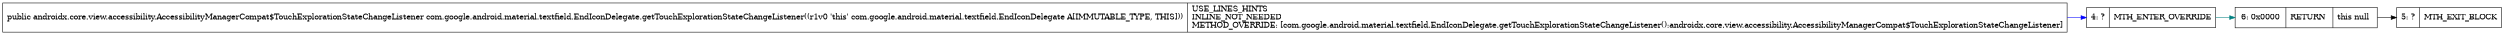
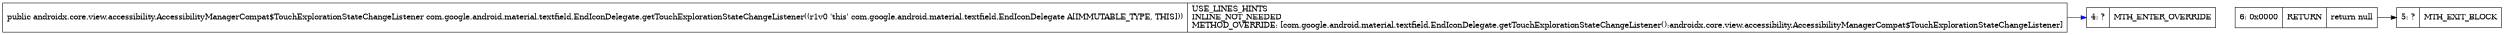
(2353, 17) -> (2352, 17)
(2223, 18) -> none
